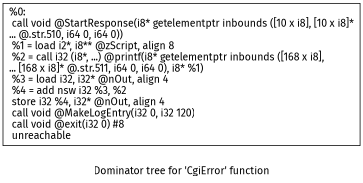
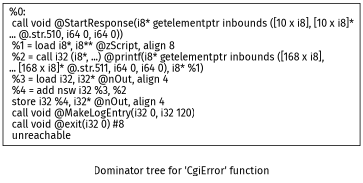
(92, 46) -> (92, 46)
